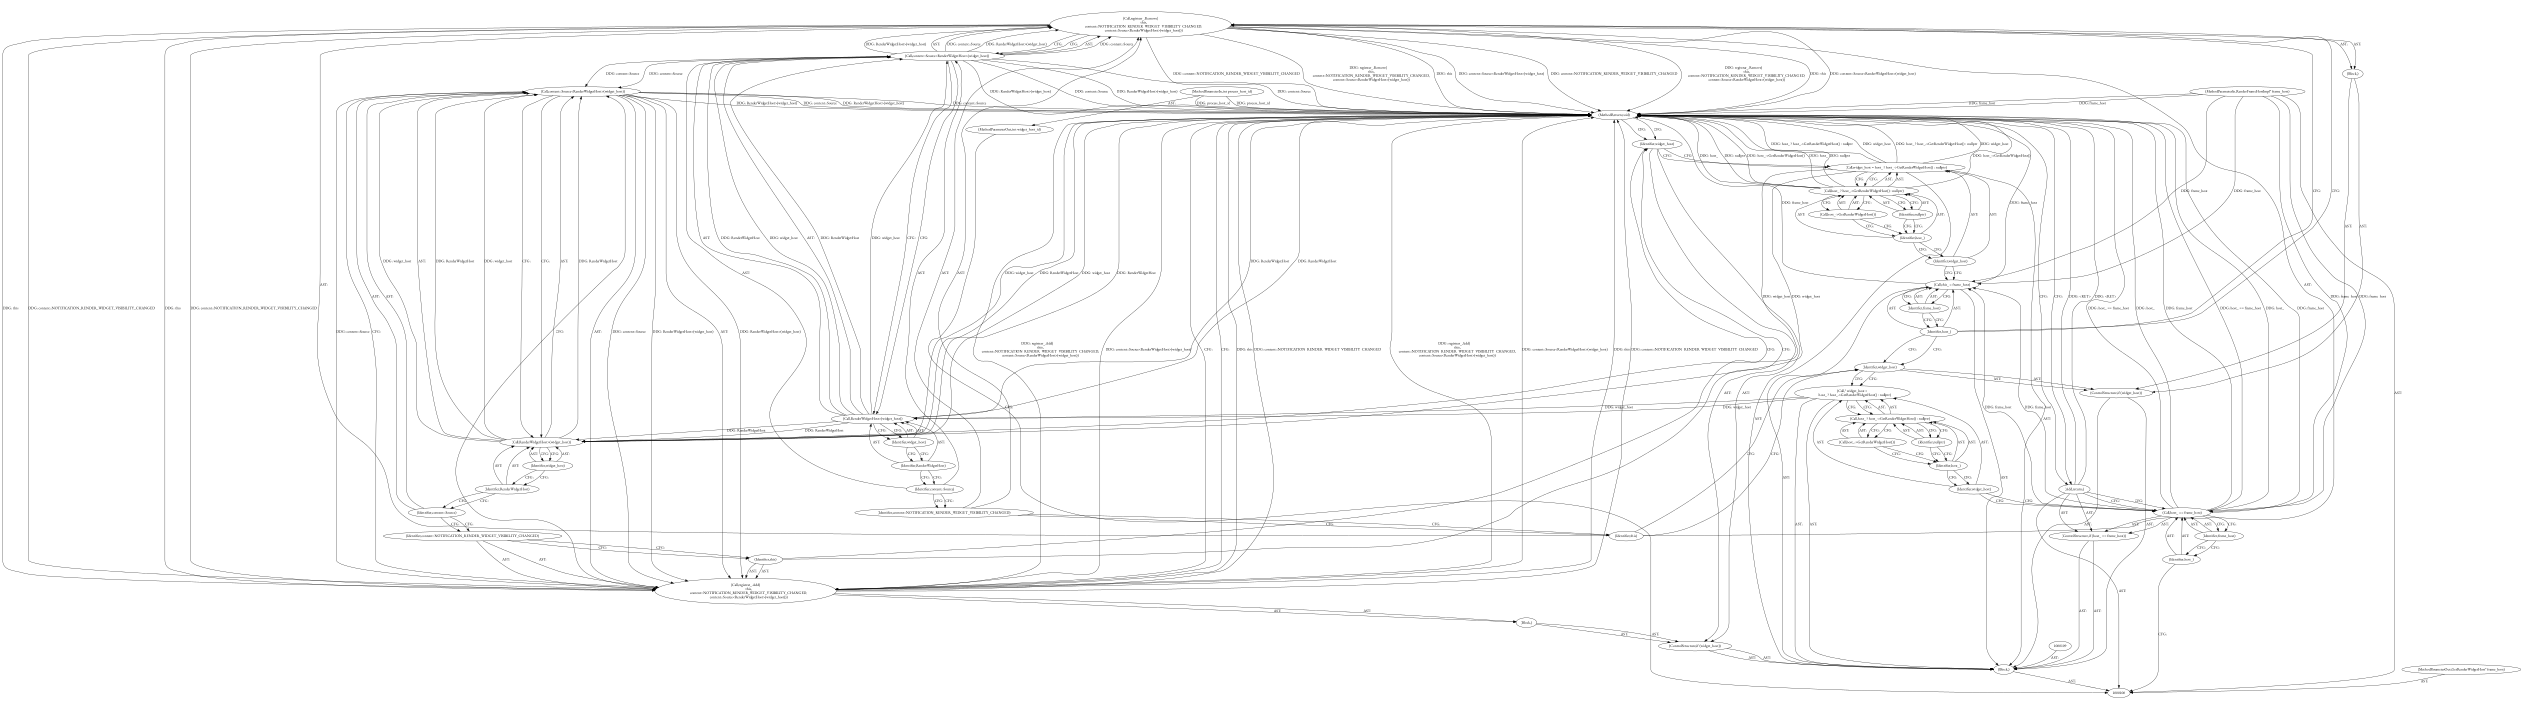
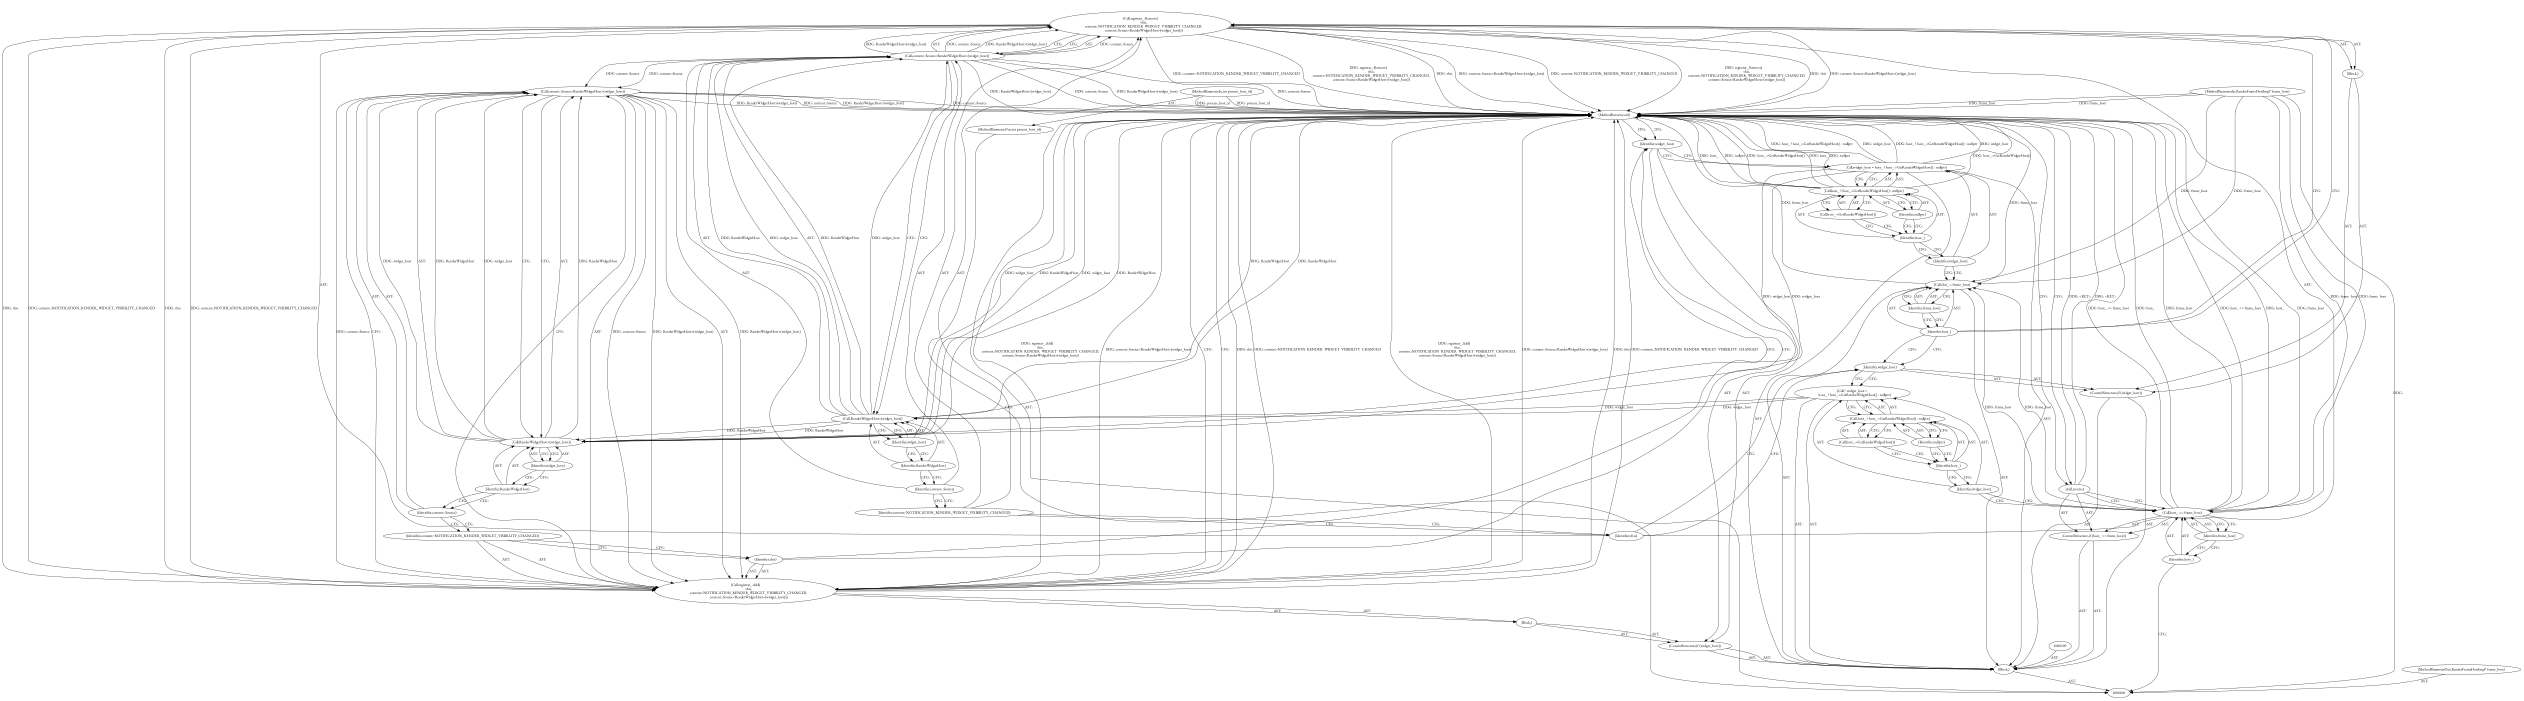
(1010, 130) -> (1010, 130)
(2399, 393) -> (2399, 393)
(2099, 567) -> (1171, 490)
(2461, 670) -> (2461, 670)
